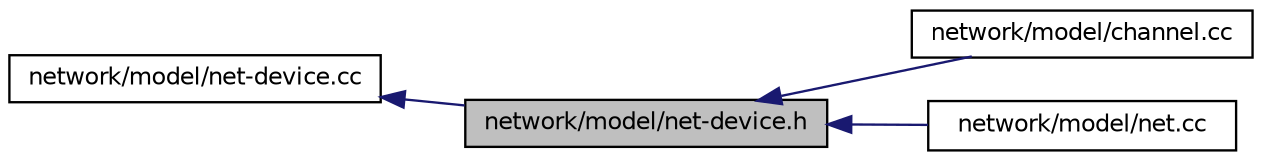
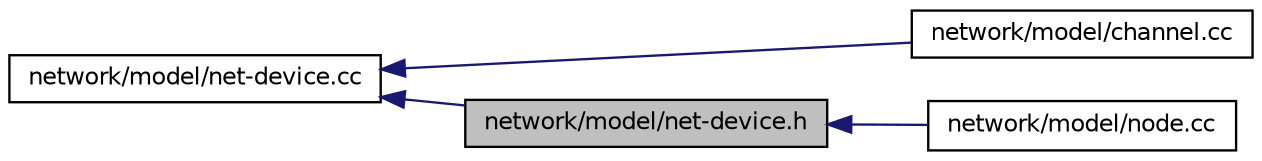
(876, 76) -> (658, 55)
(1082, 126) -> (1082, 126)
